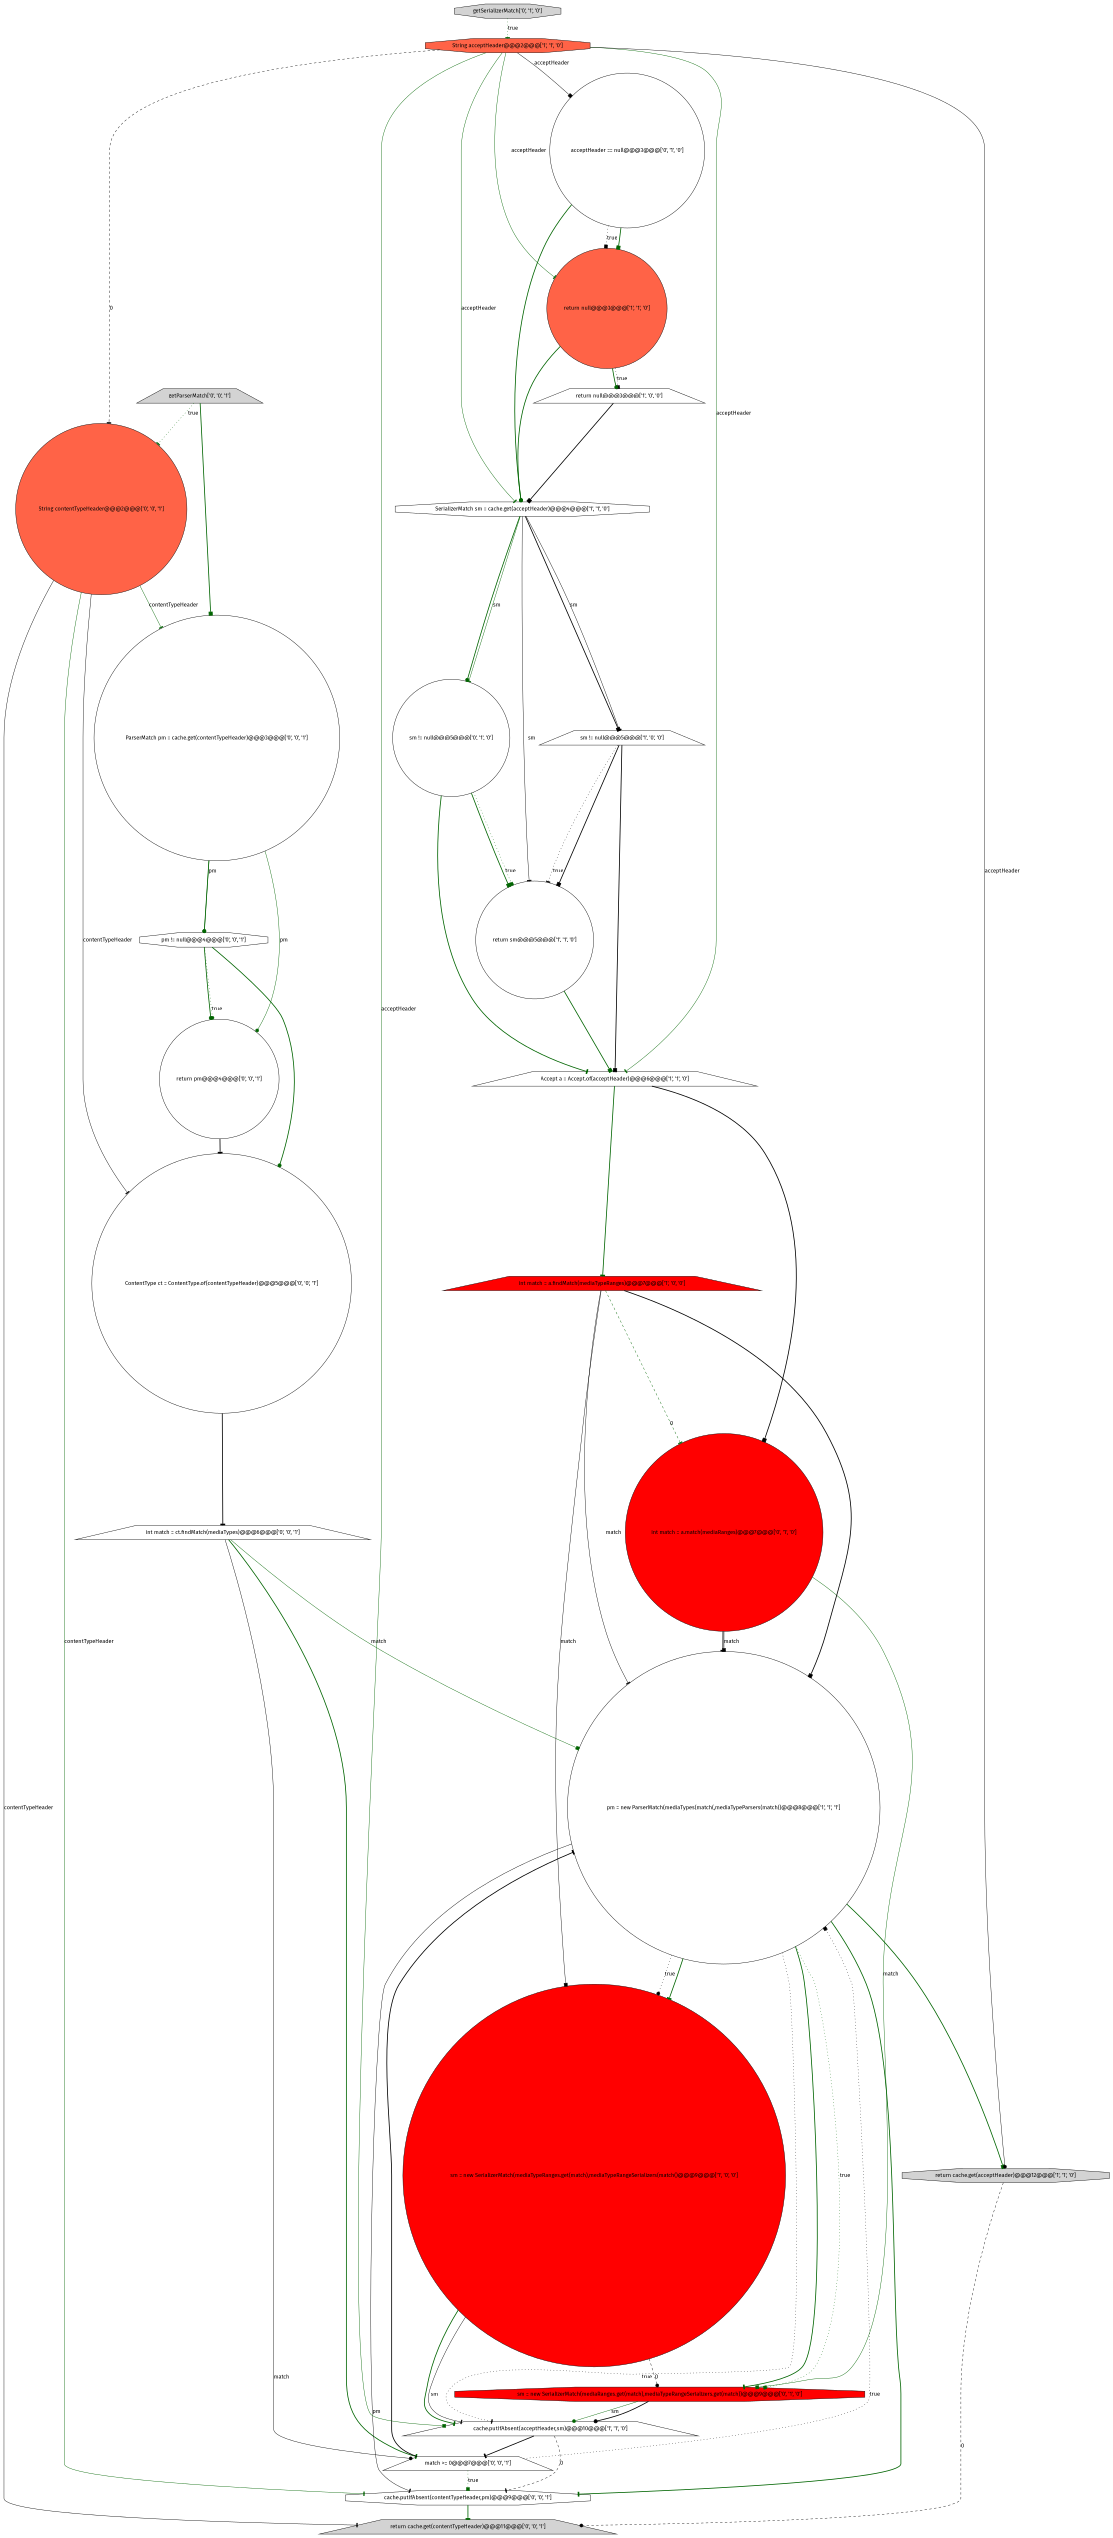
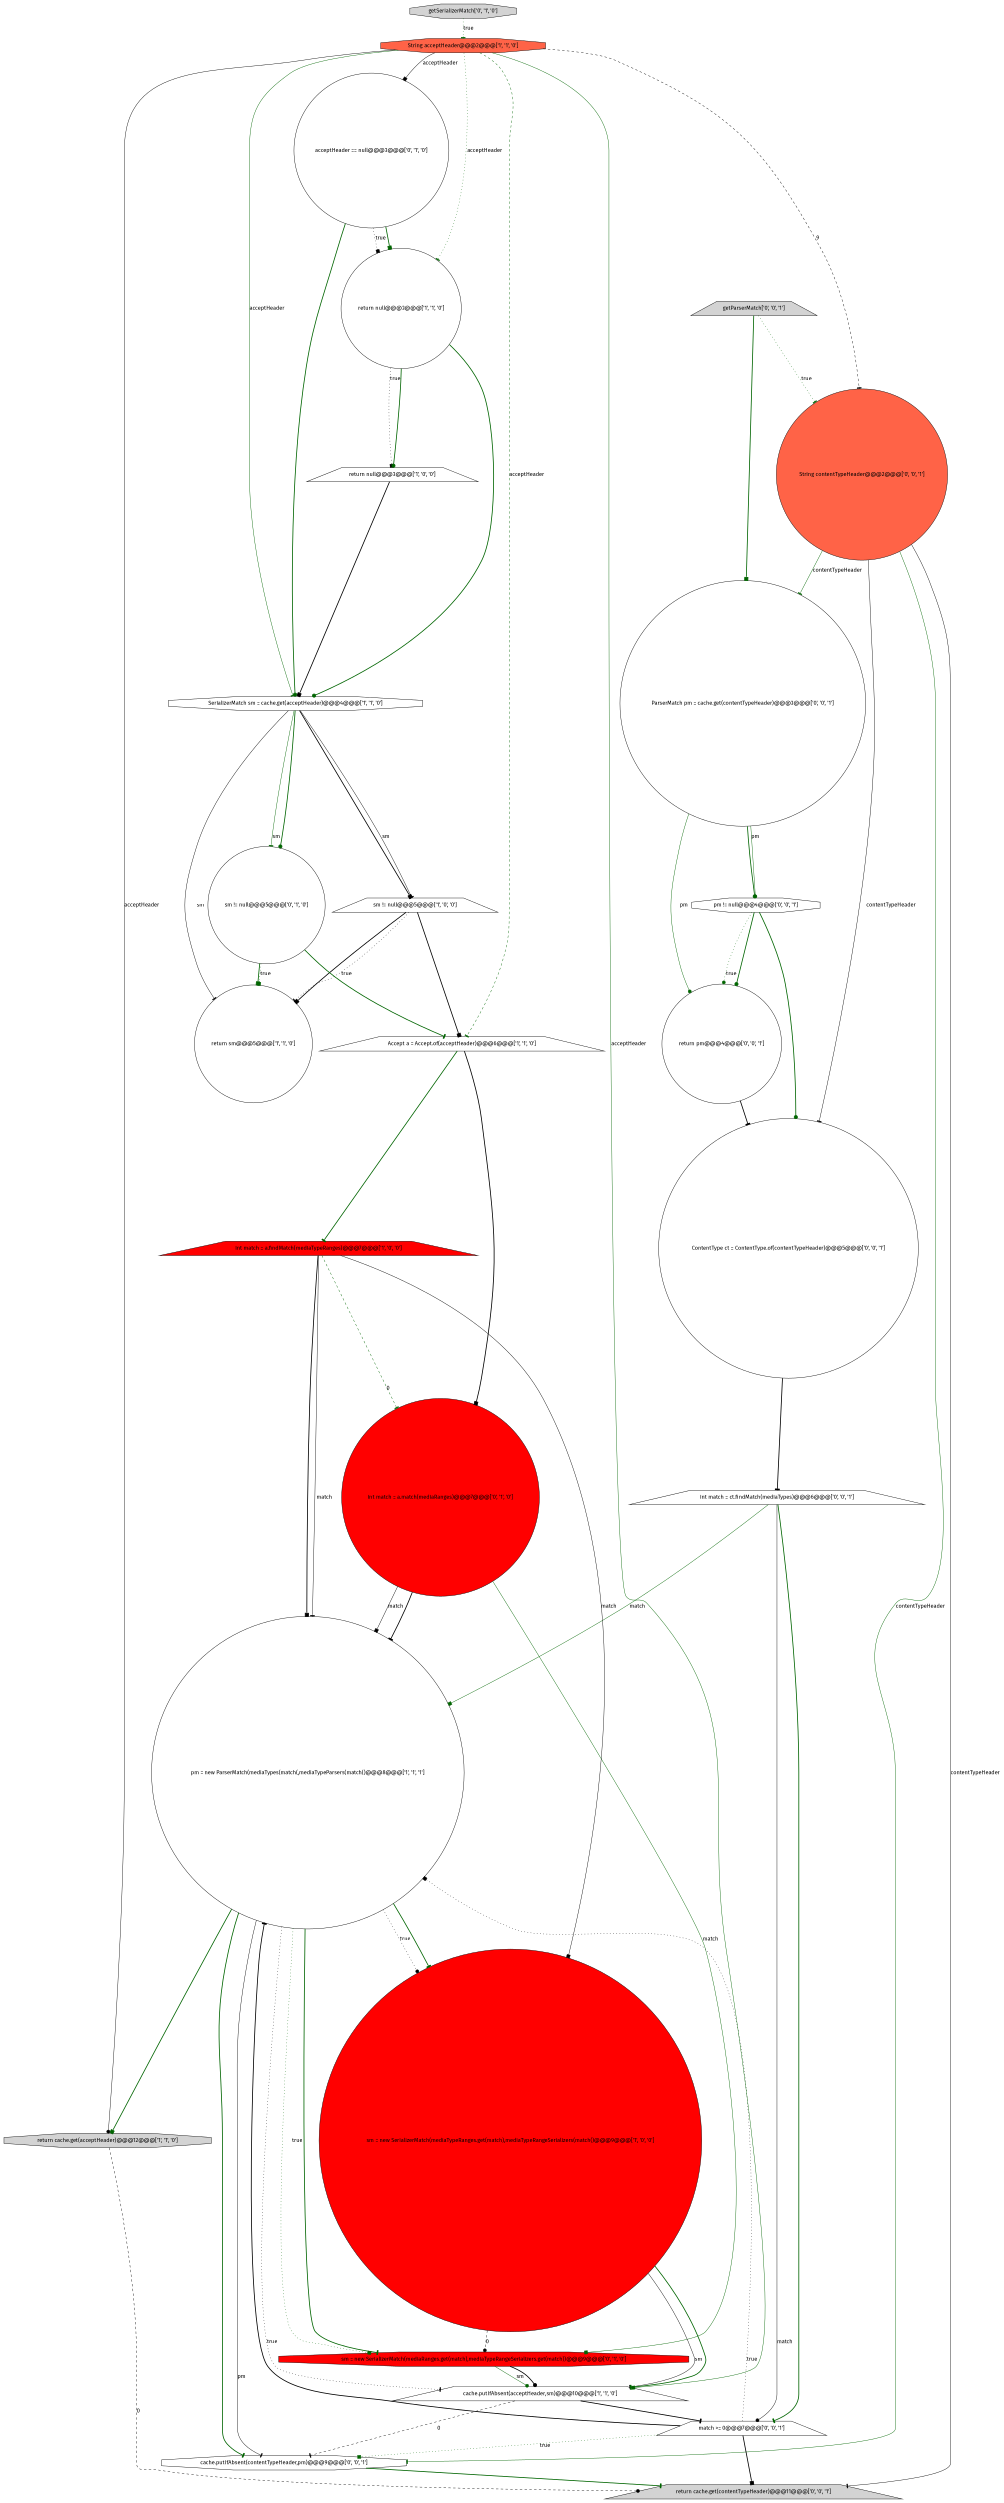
(497, 174) -> (465, 158)
(111, 308) -> (818, 238)
(607, 308) -> (401, 308)
(716, 525) -> (509, 542)
(586, 1030) -> none
none -> (747, 2458)
